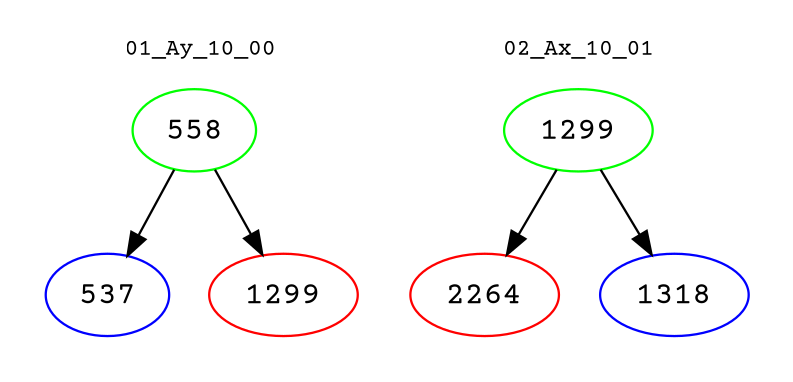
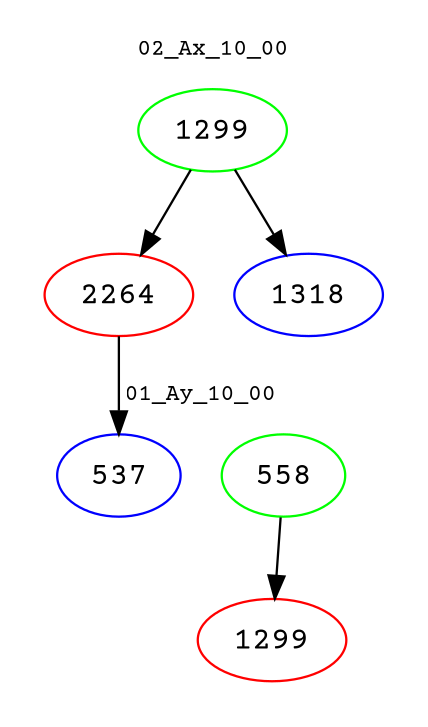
(580, 49) -> (214, 49)
(156, 202) -> (119, 387)
